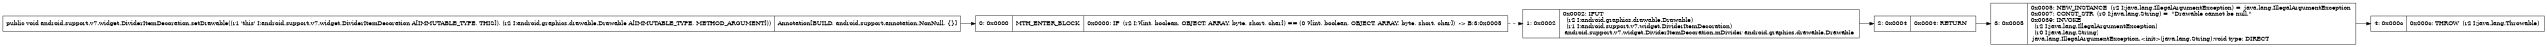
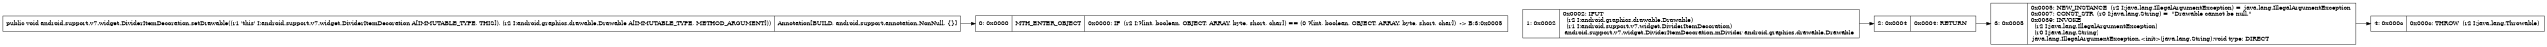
(1048, 23) -> (1048, 23)
(1513, 24) -> none
